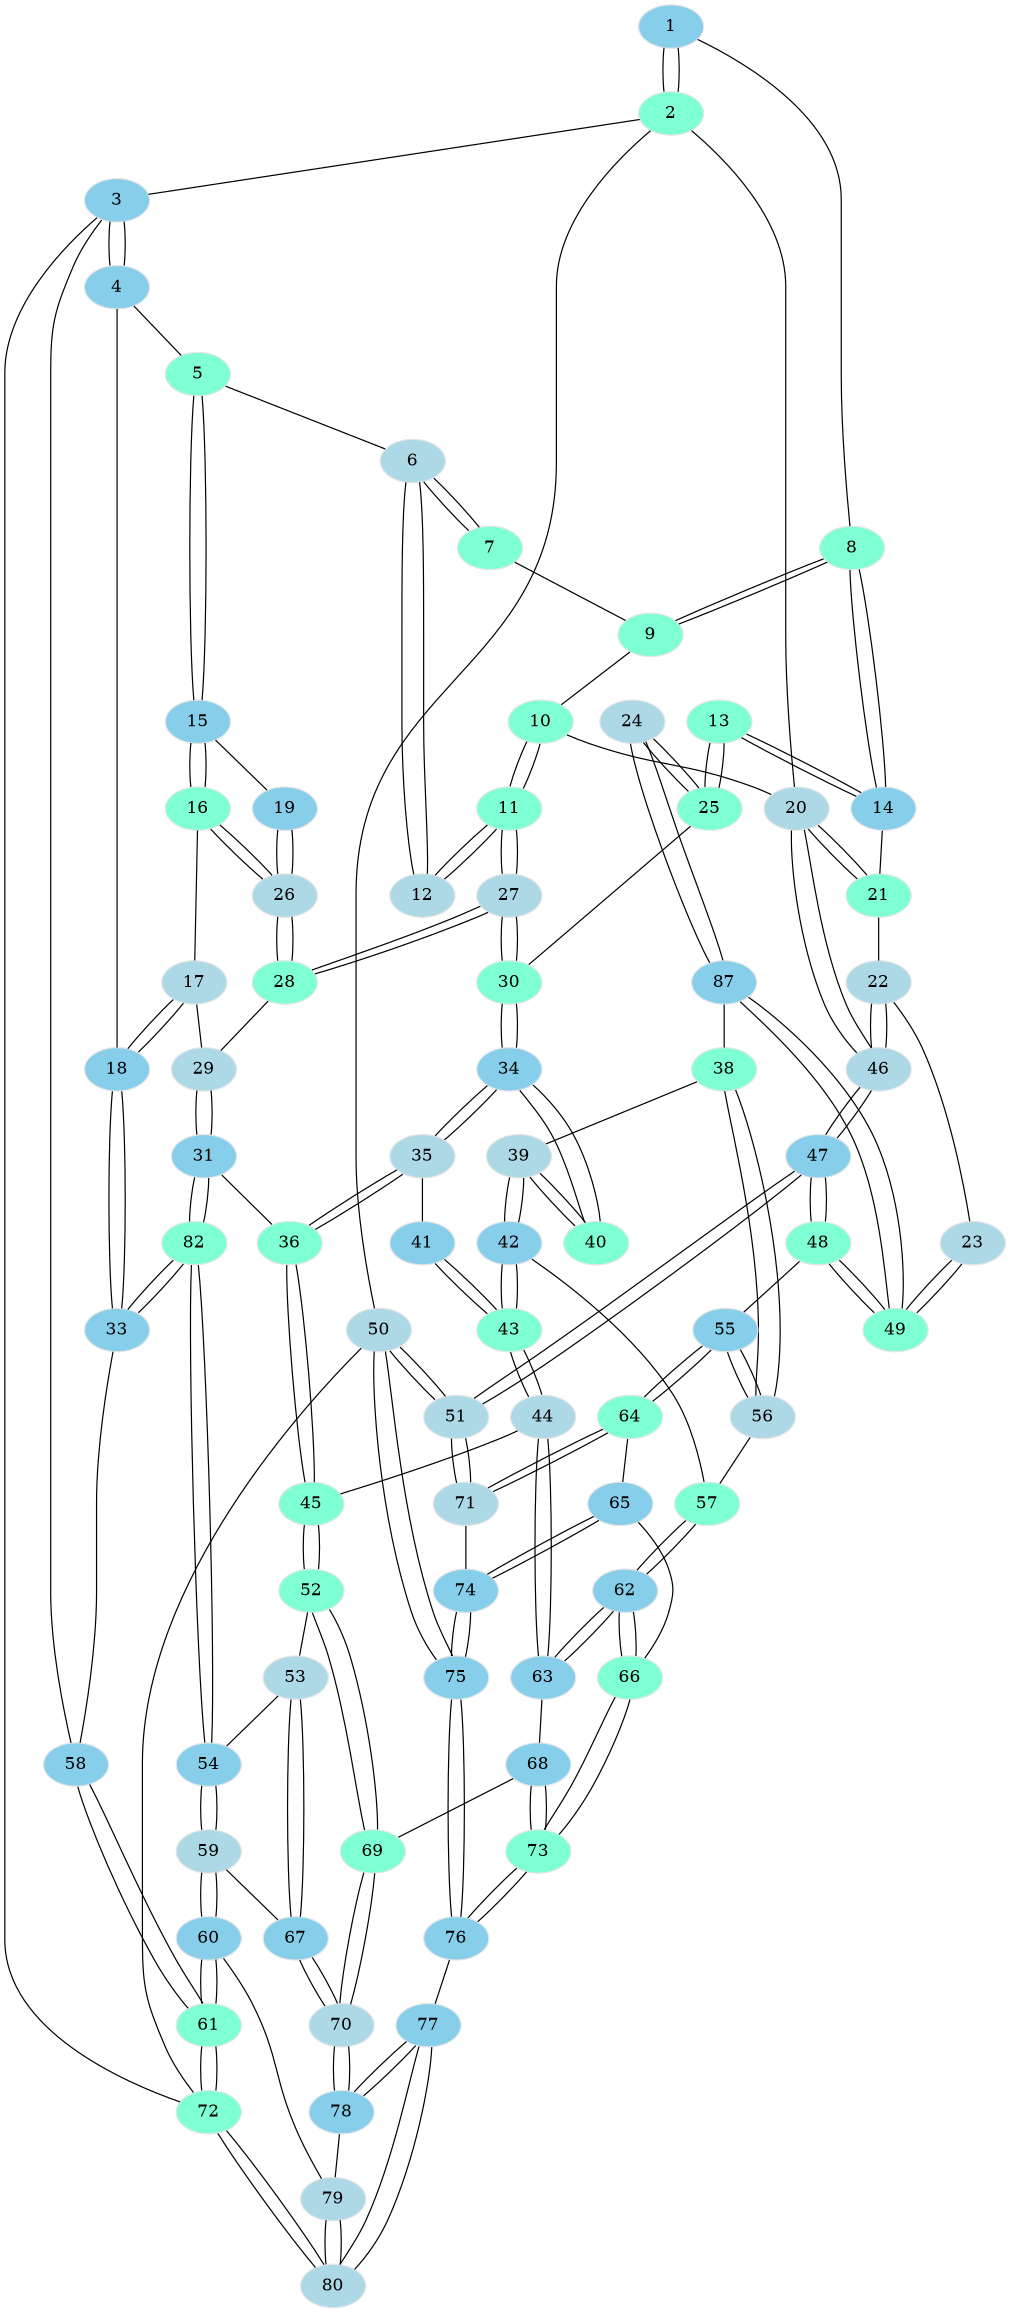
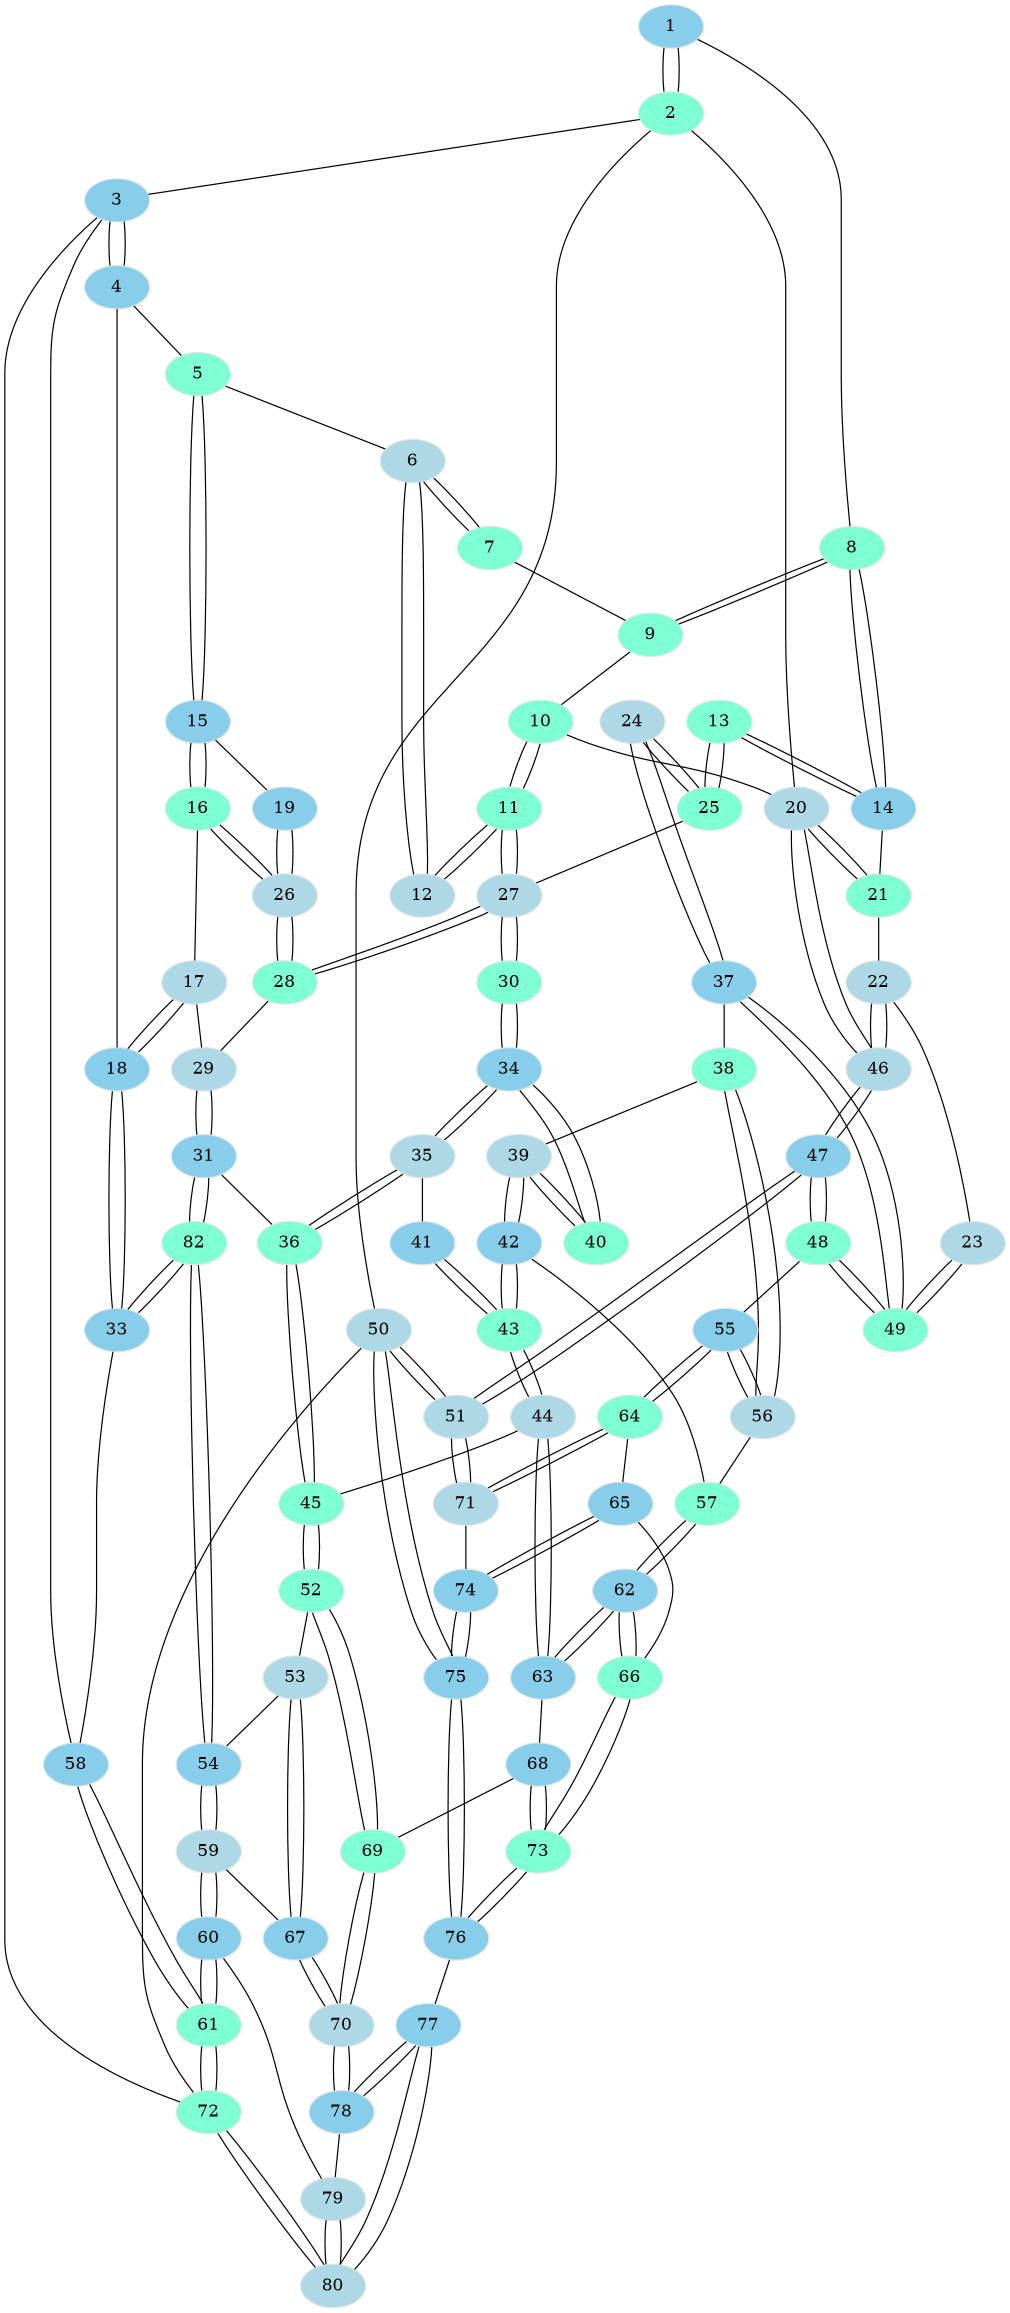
(610, 895) -> (609, 852)
(724, 982) -> (724, 982)
